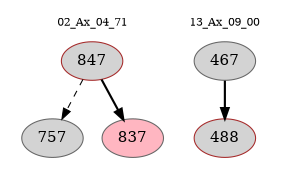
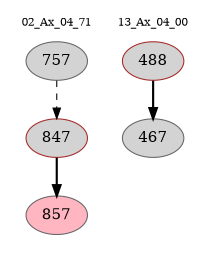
(225, 23) -> (153, 23)
(225, 94) -> (153, 94)
(75, 95) -> (57, 94)
(133, 138) -> (57, 215)
